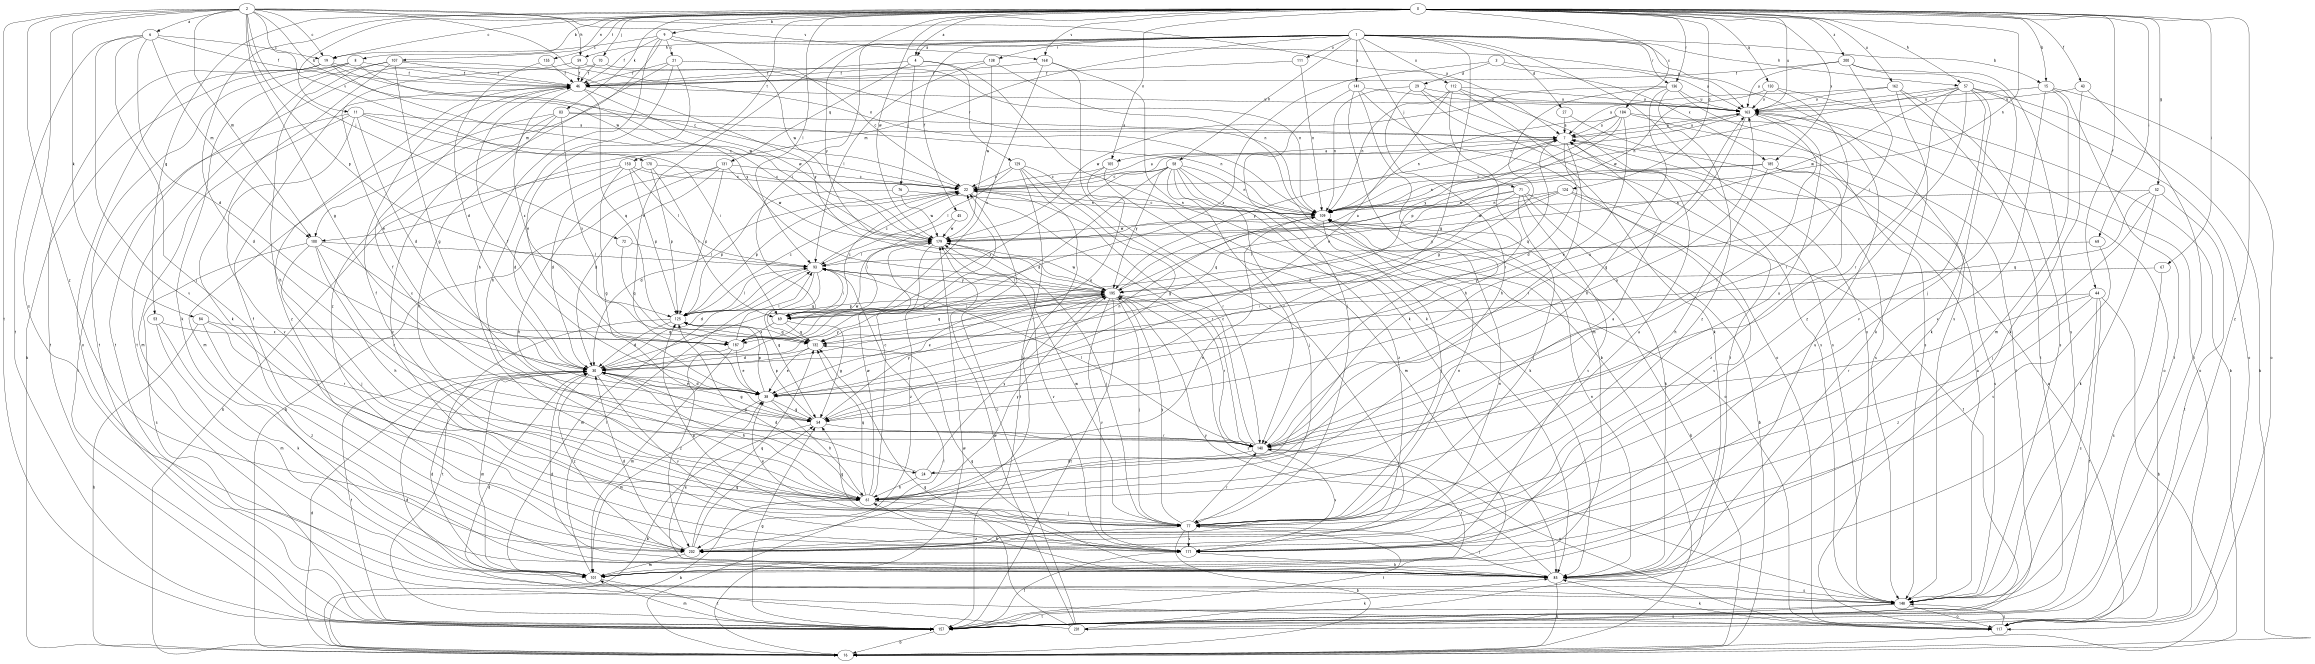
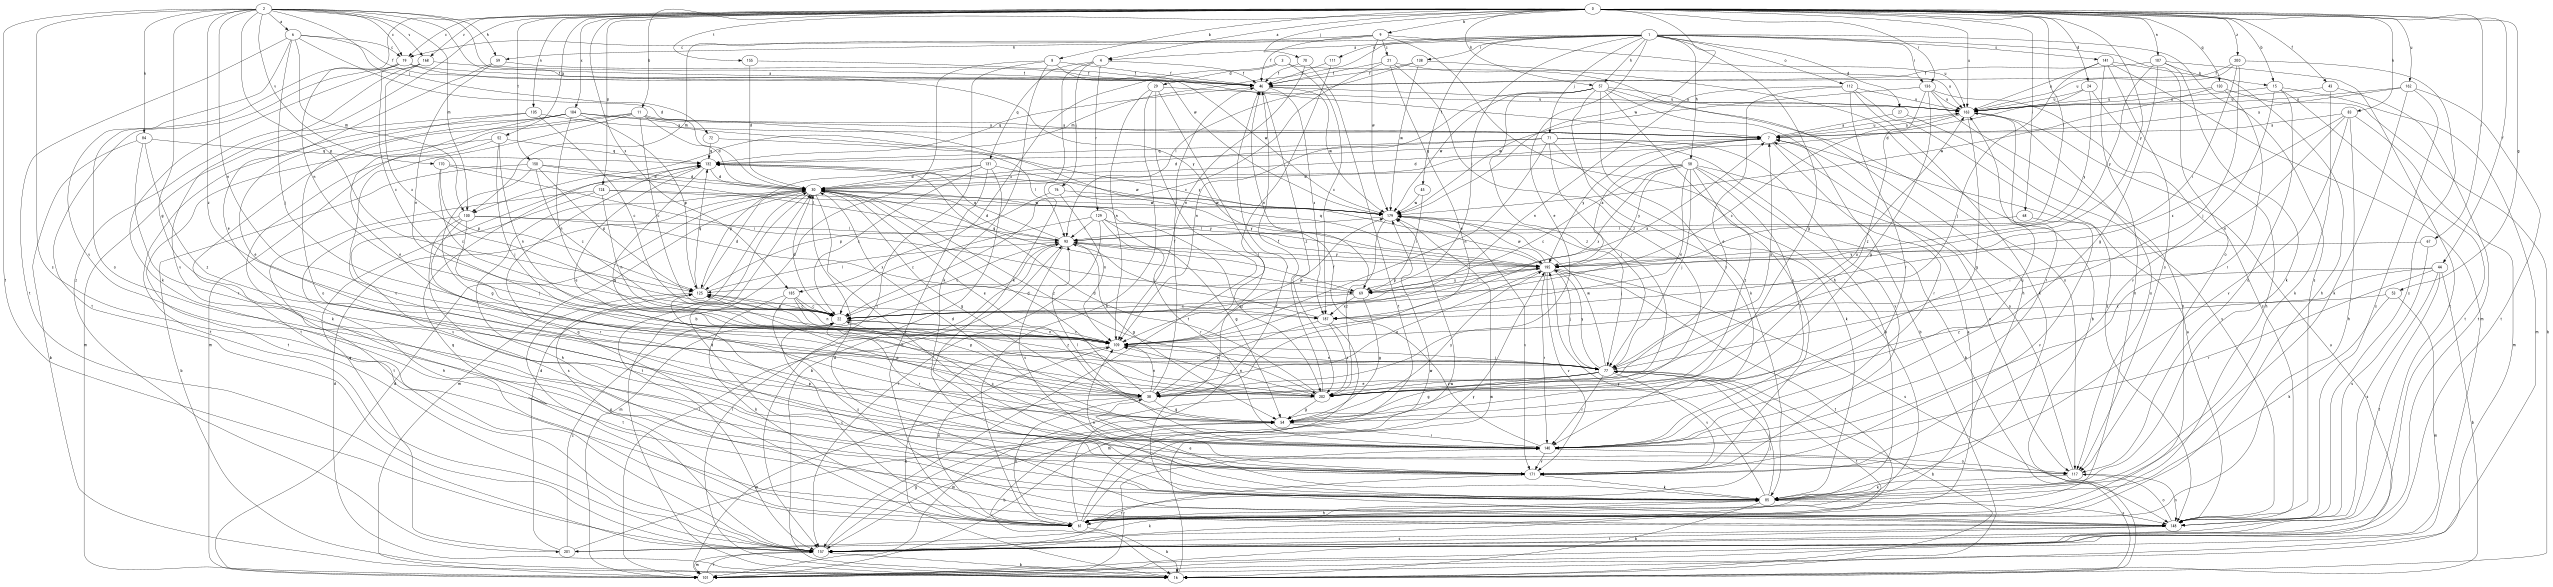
(1703, 43) -> (2189, 74)
(1338, 148) -> (1149, 132)
(757, 447) -> (990, 348)
none -> (1211, 448)
(1093, 458) -> (1102, 410)
